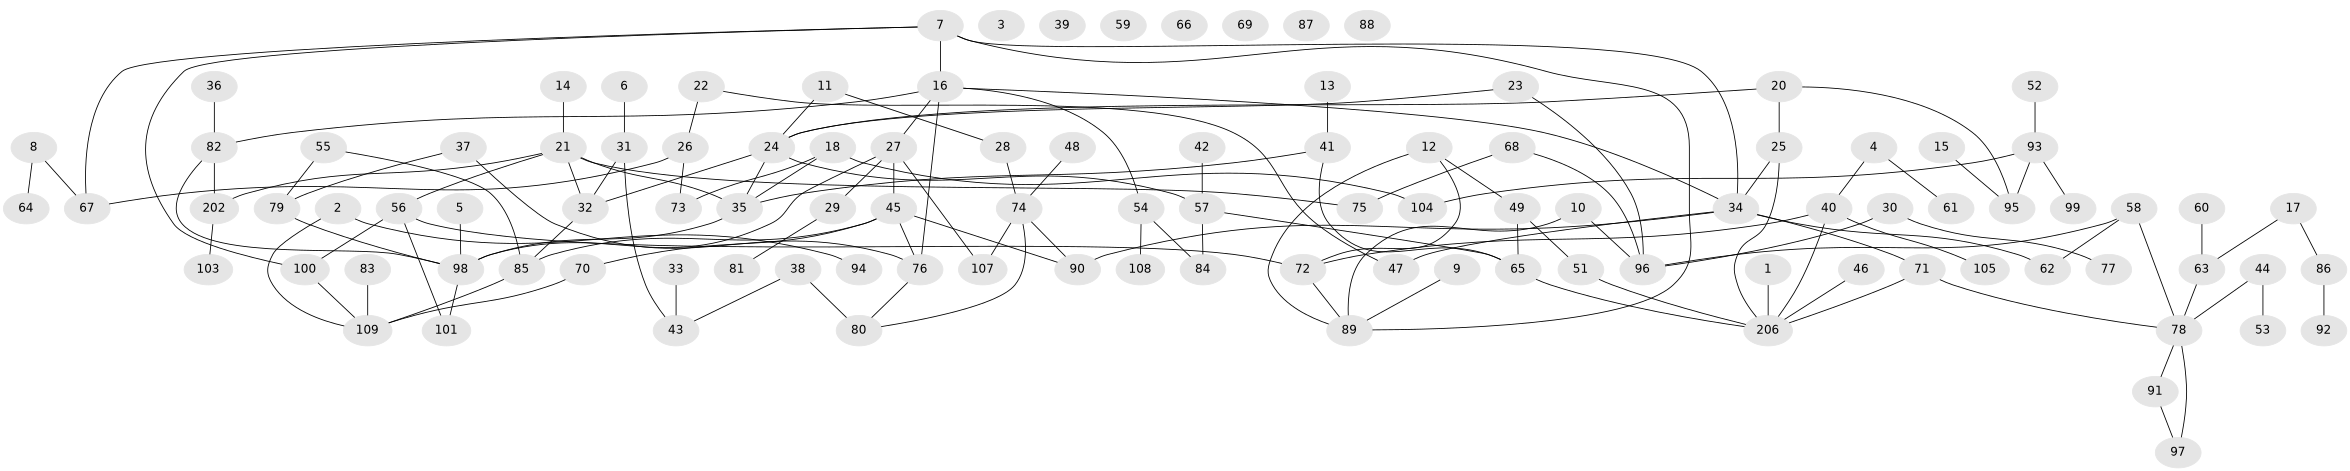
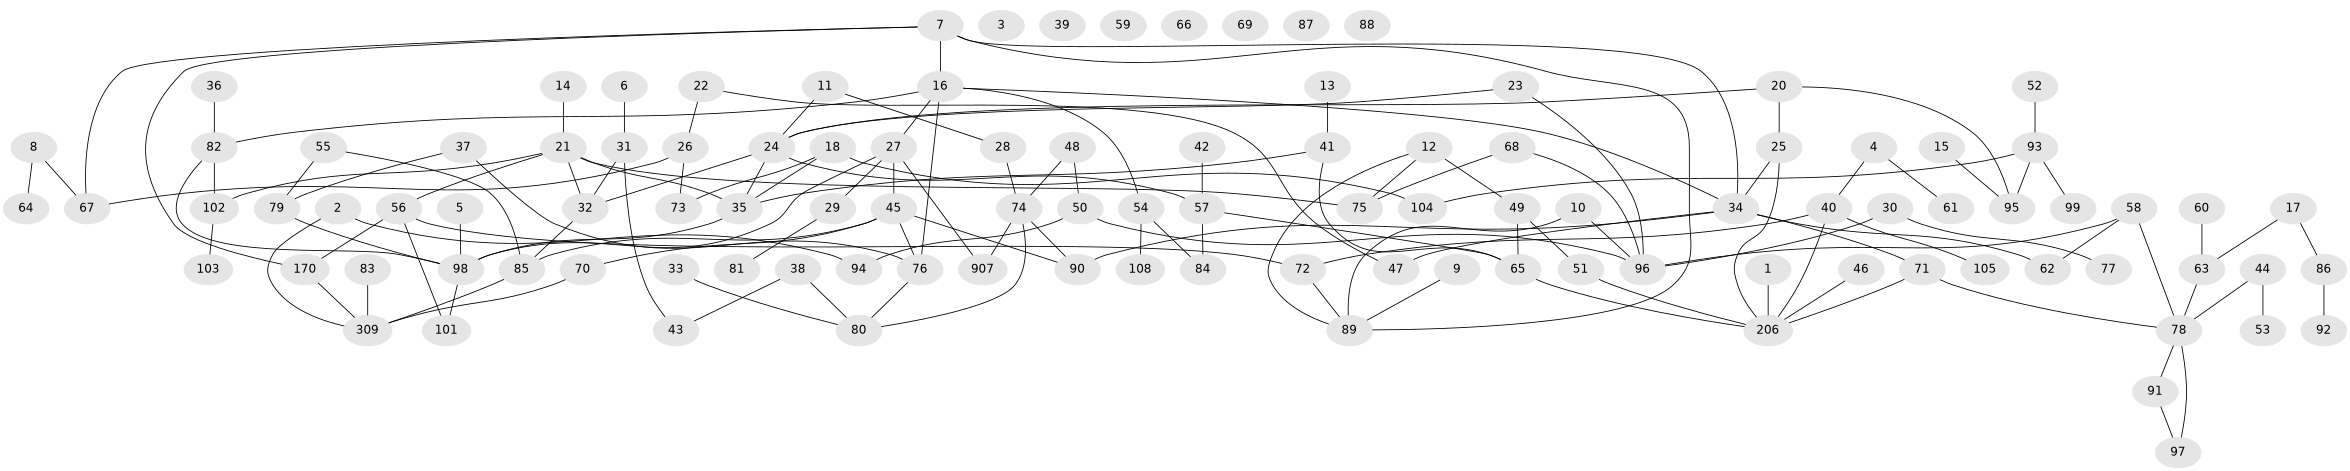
(214, 209) -> (214, 209)
none -> (1080, 209)
(1440, 238) -> (1394, 178)
(305, 270) -> (305, 270)
(983, 270) -> (983, 270)
(676, 300) -> (765, 305)
(368, 331) -> (368, 331)
